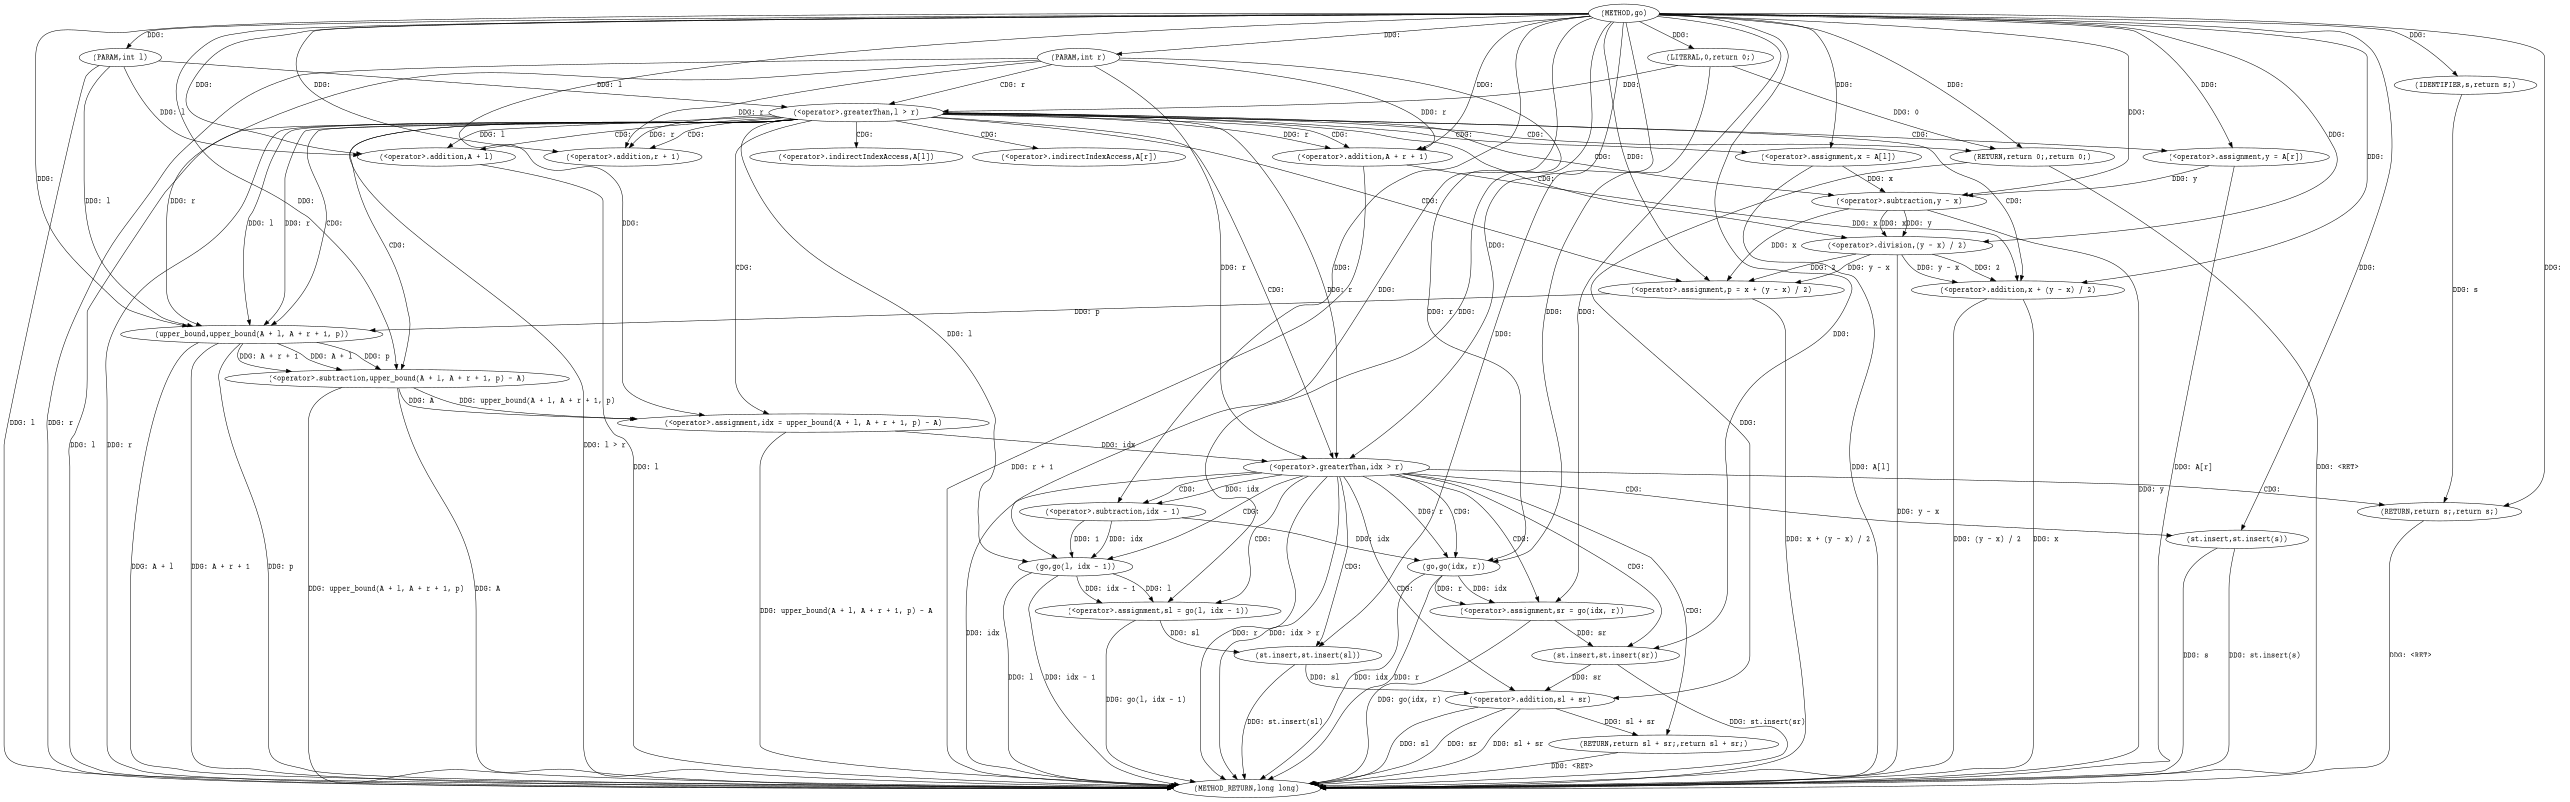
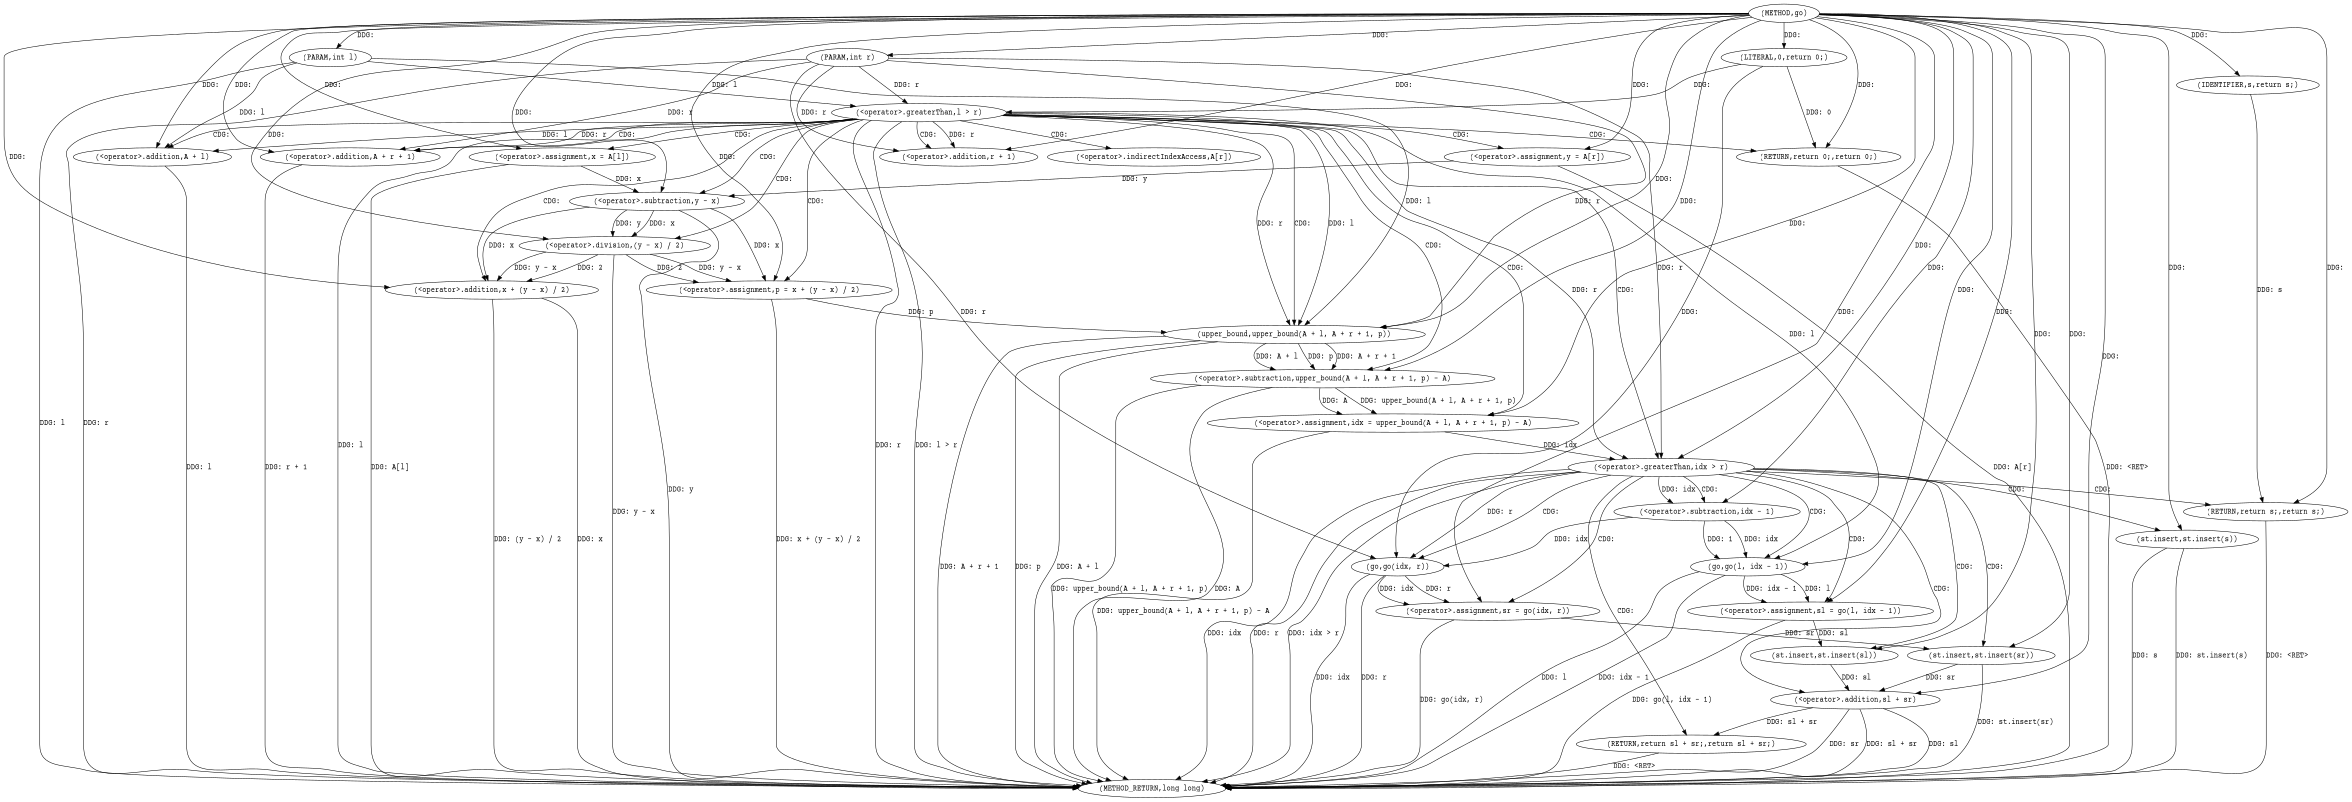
(1013, 85) -> (907, 85)
(856, 157) -> none
(1724, 212) -> (517, 221)
(1650, 351) -> (2105, 290)
(1251, 711) -> none
